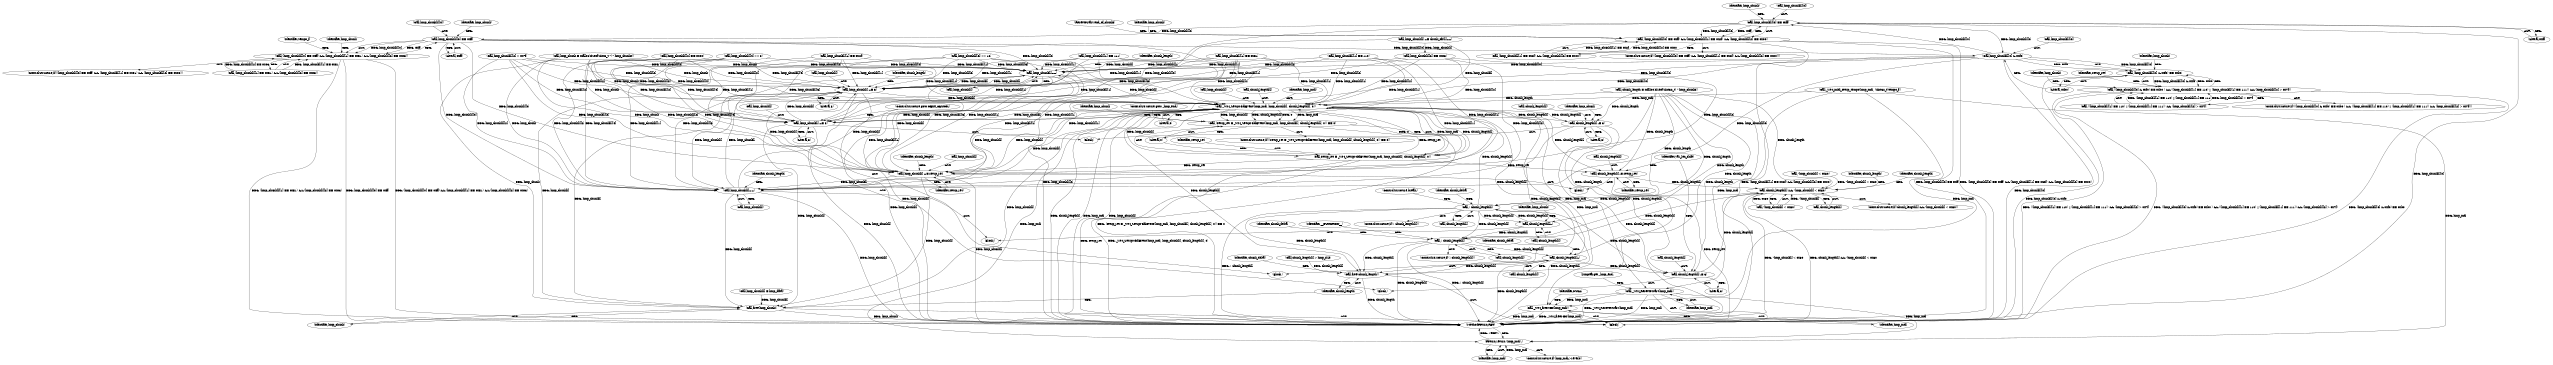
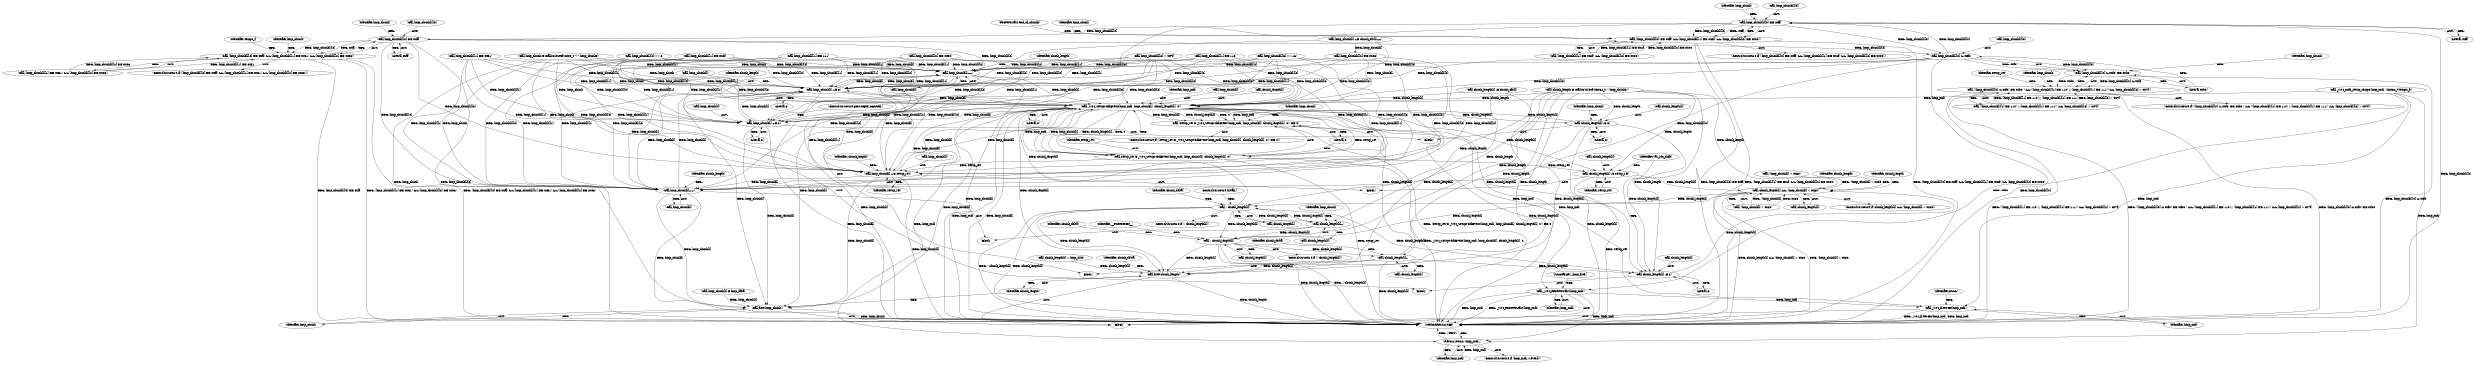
none -> (1492, 90)
(1154, 107) -> none
(1728, 191) -> (2001, 191)
(1598, 275) -> (1570, 275)
